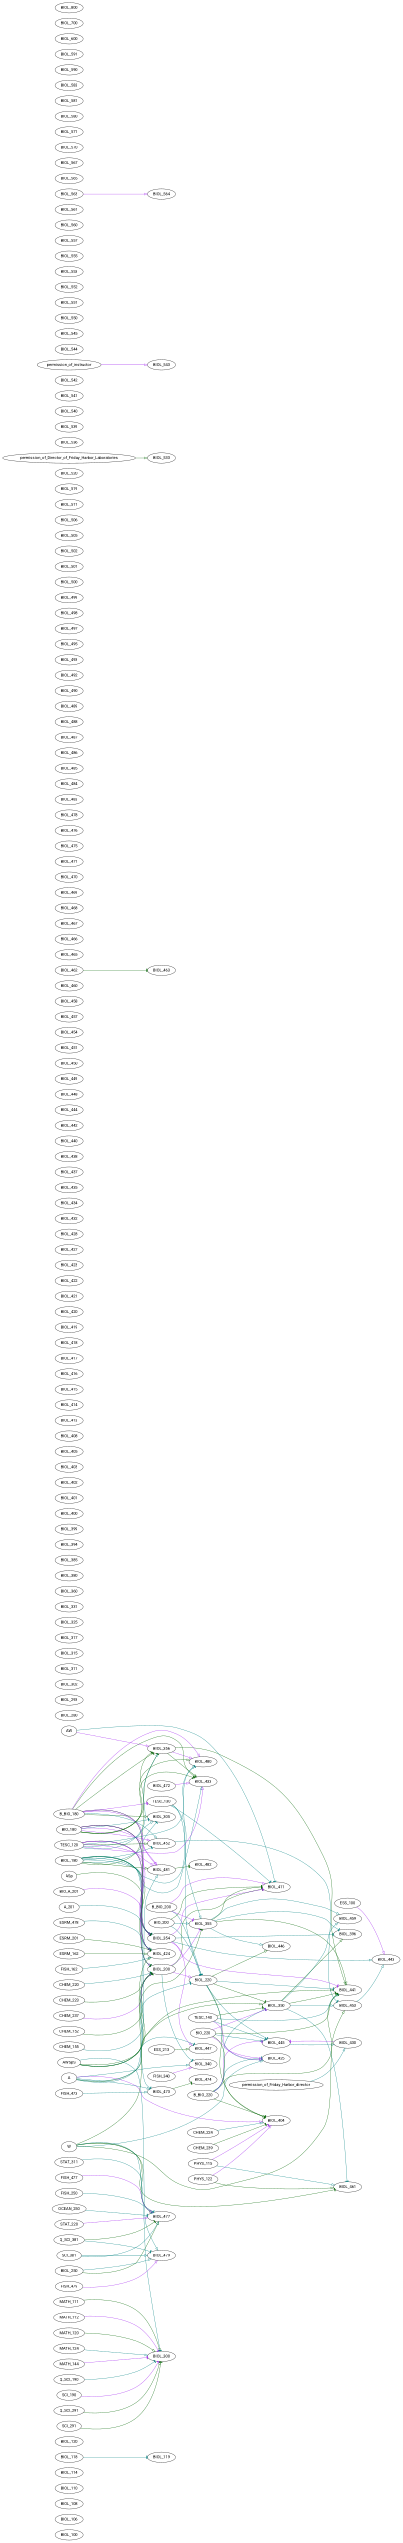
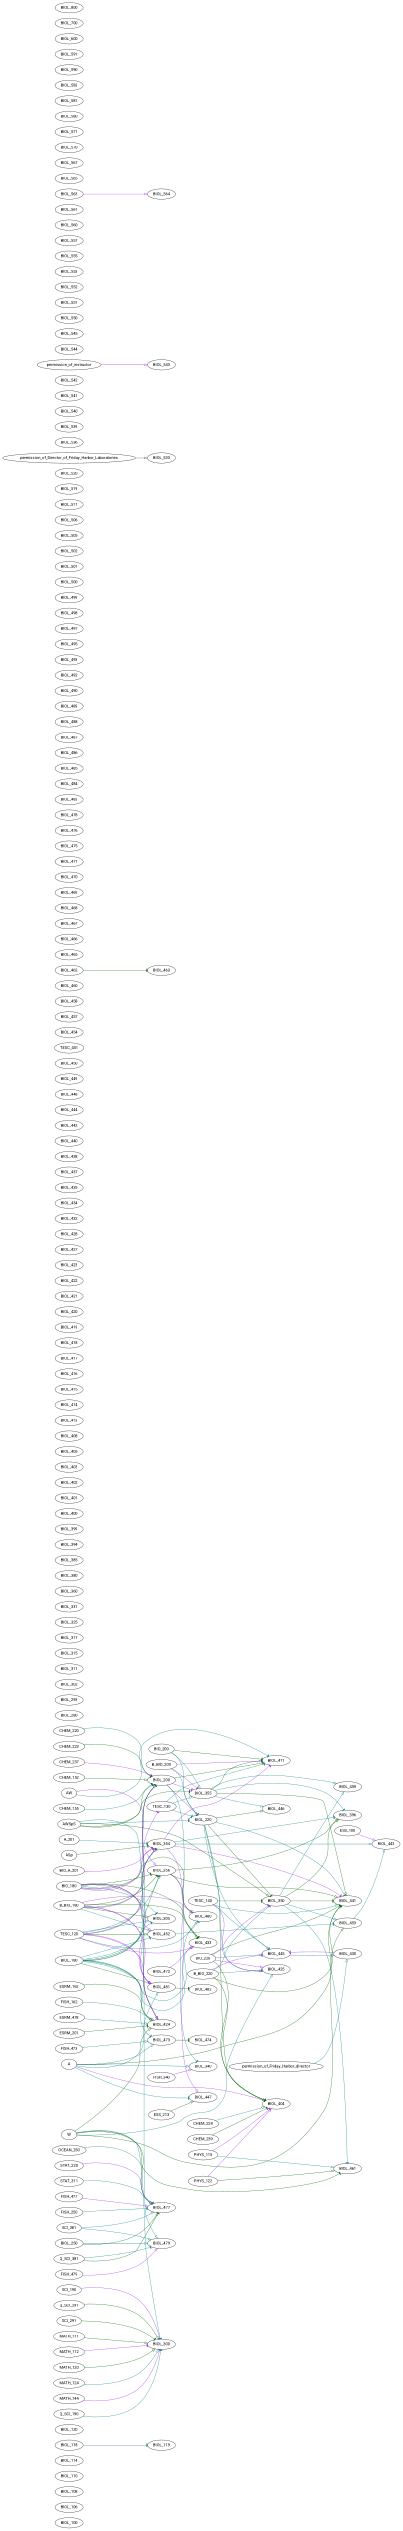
(69, 1048) -> (69, 1048)
none -> (261, 1858)
(239, 2030) -> (238, 1925)
